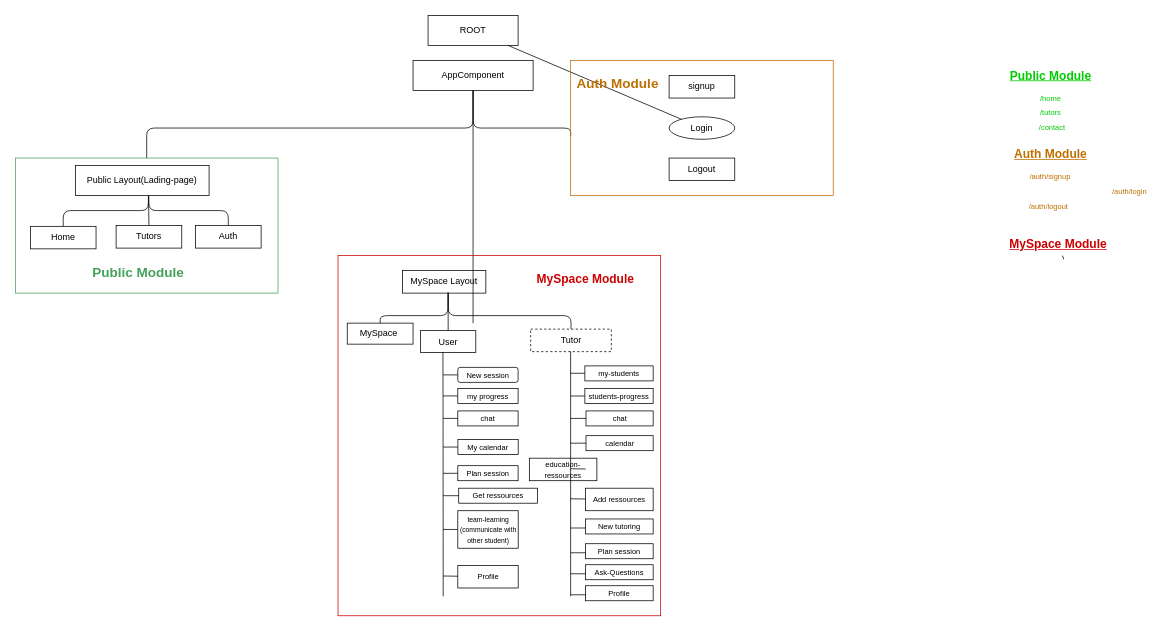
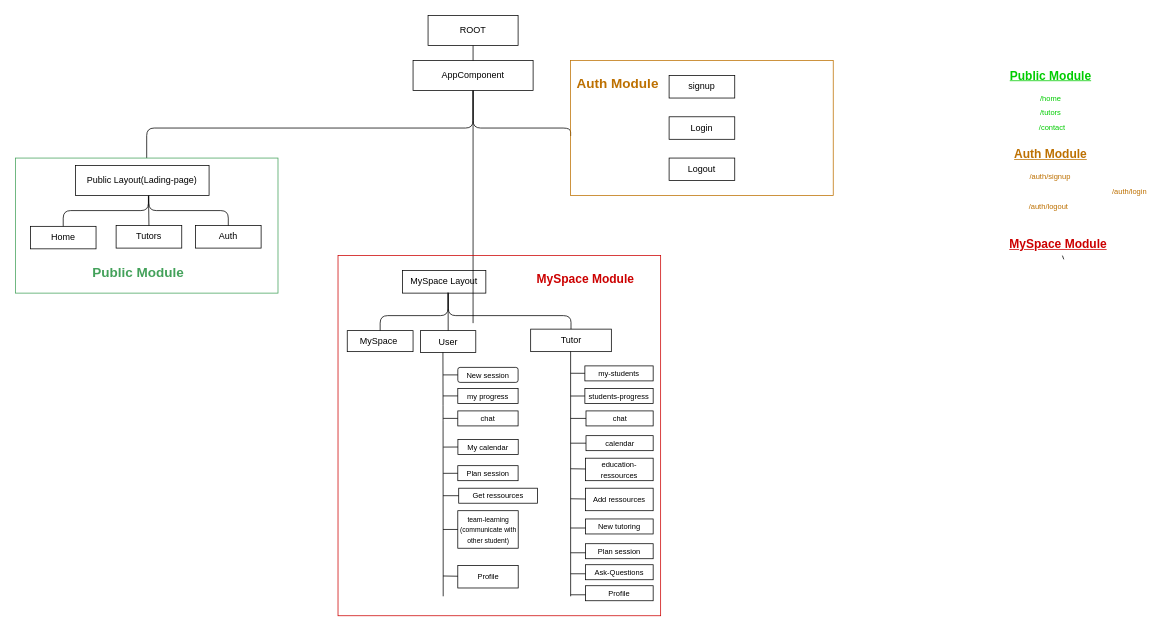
(595, 82) -> (473, 52)
(702, 128) -> (702, 128)
(380, 333) -> (380, 341)
(571, 340) -> (571, 340)
(563, 469) -> (619, 469)
